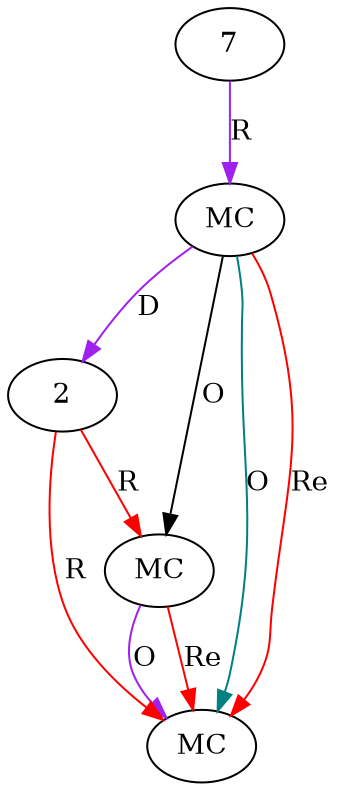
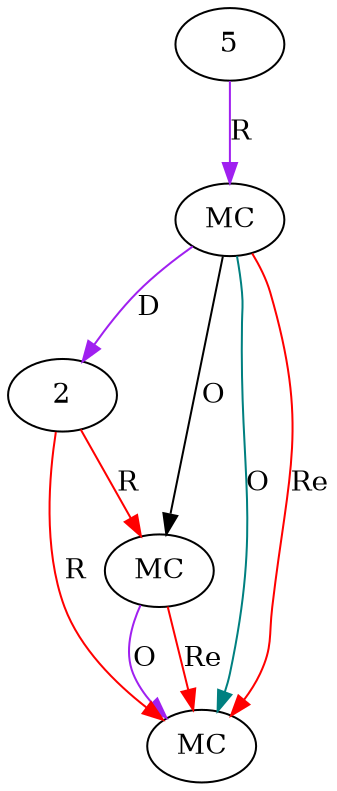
(230, 44) -> (230, 44)
